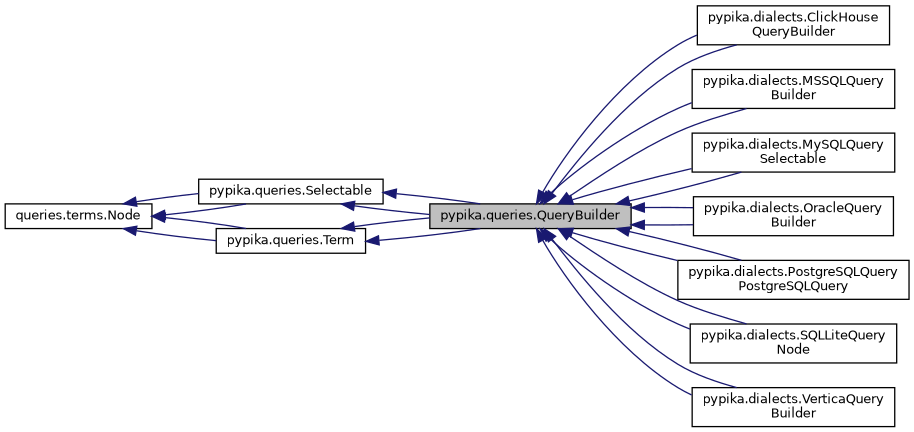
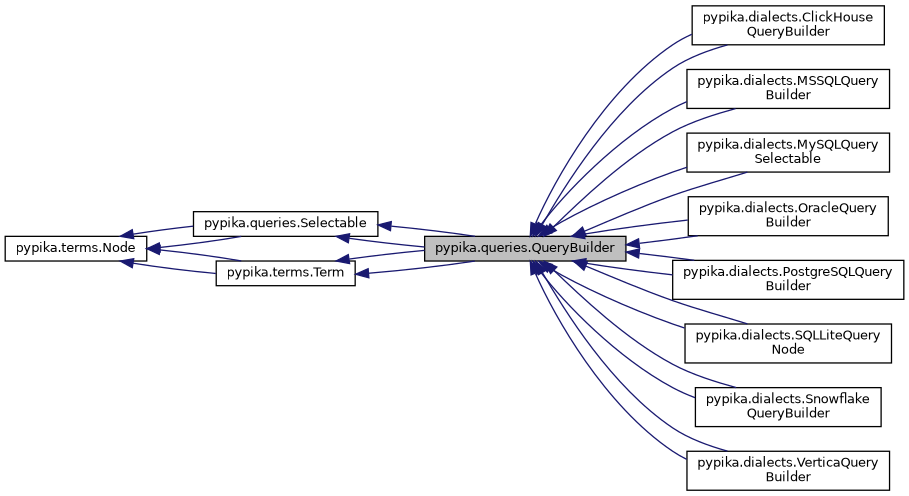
(79, 216) -> (76, 249)
(291, 241) -> (286, 273)
(793, 280) -> (788, 280)
none -> (788, 407)
